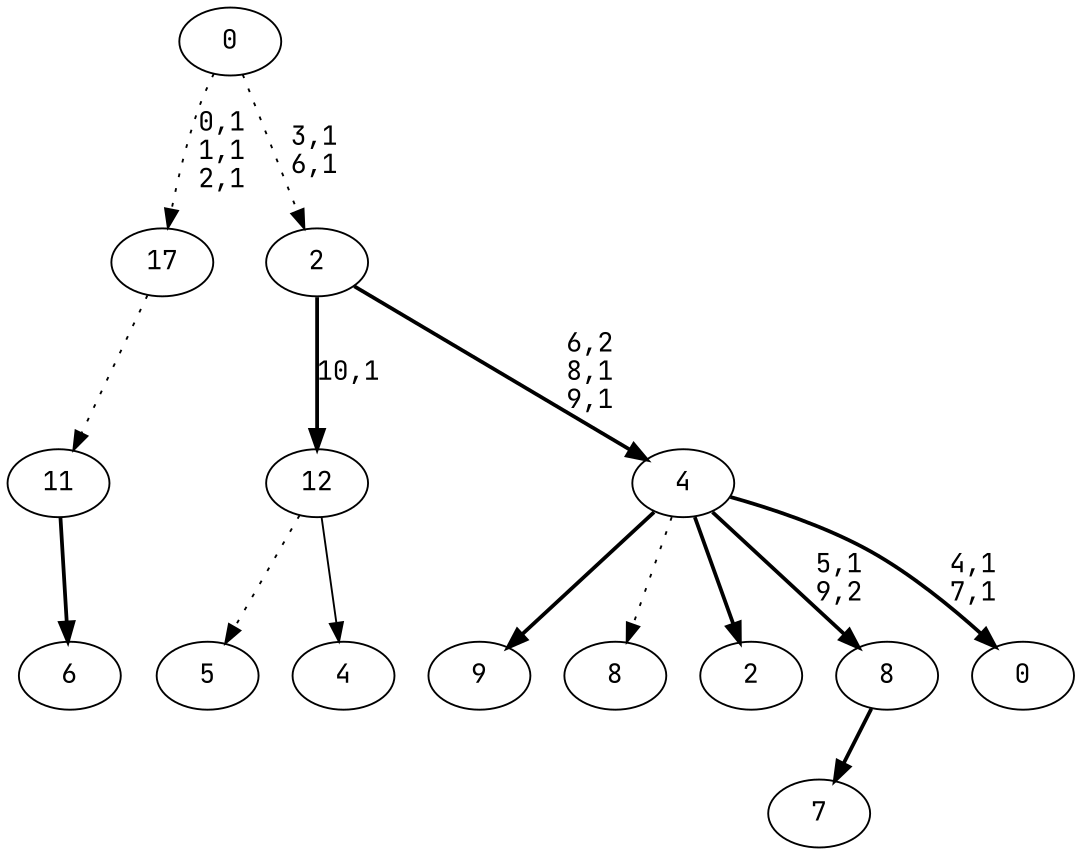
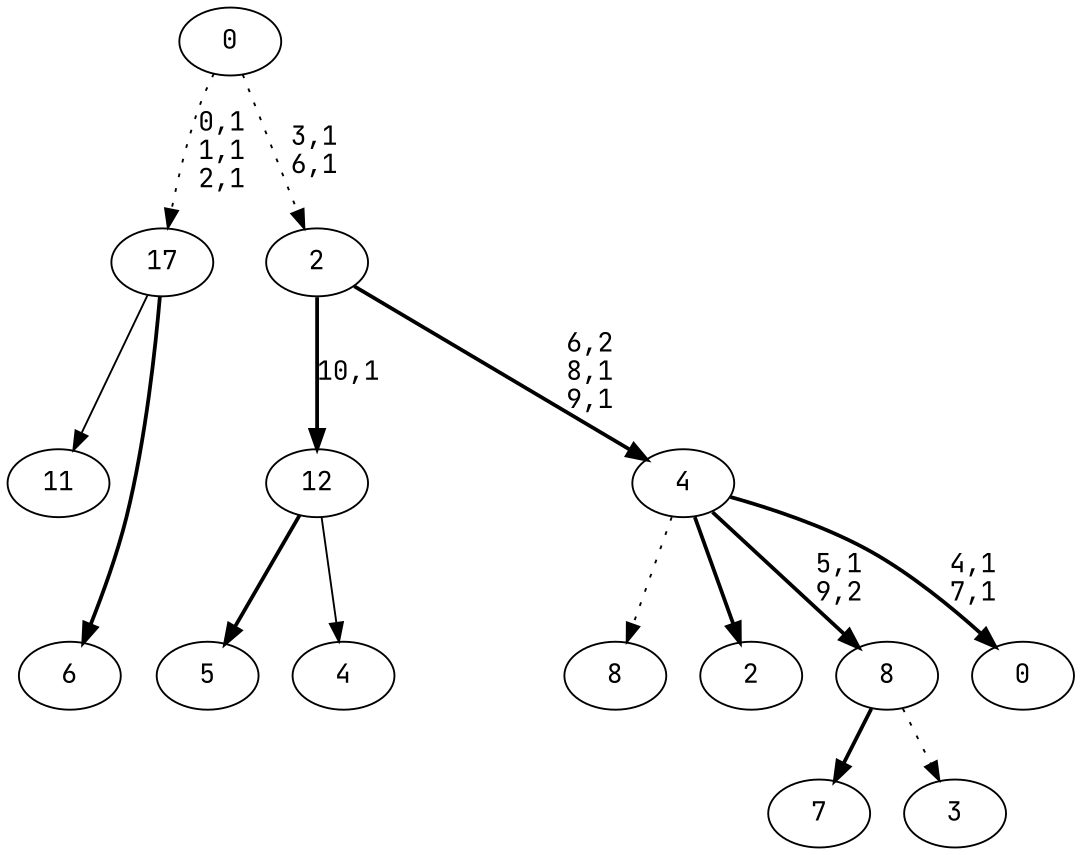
(115, 364) -> (115, 364)
(64, 570) -> (138, 464)
(267, 571) -> (267, 571)
(479, 676) -> none
none -> (955, 814)
